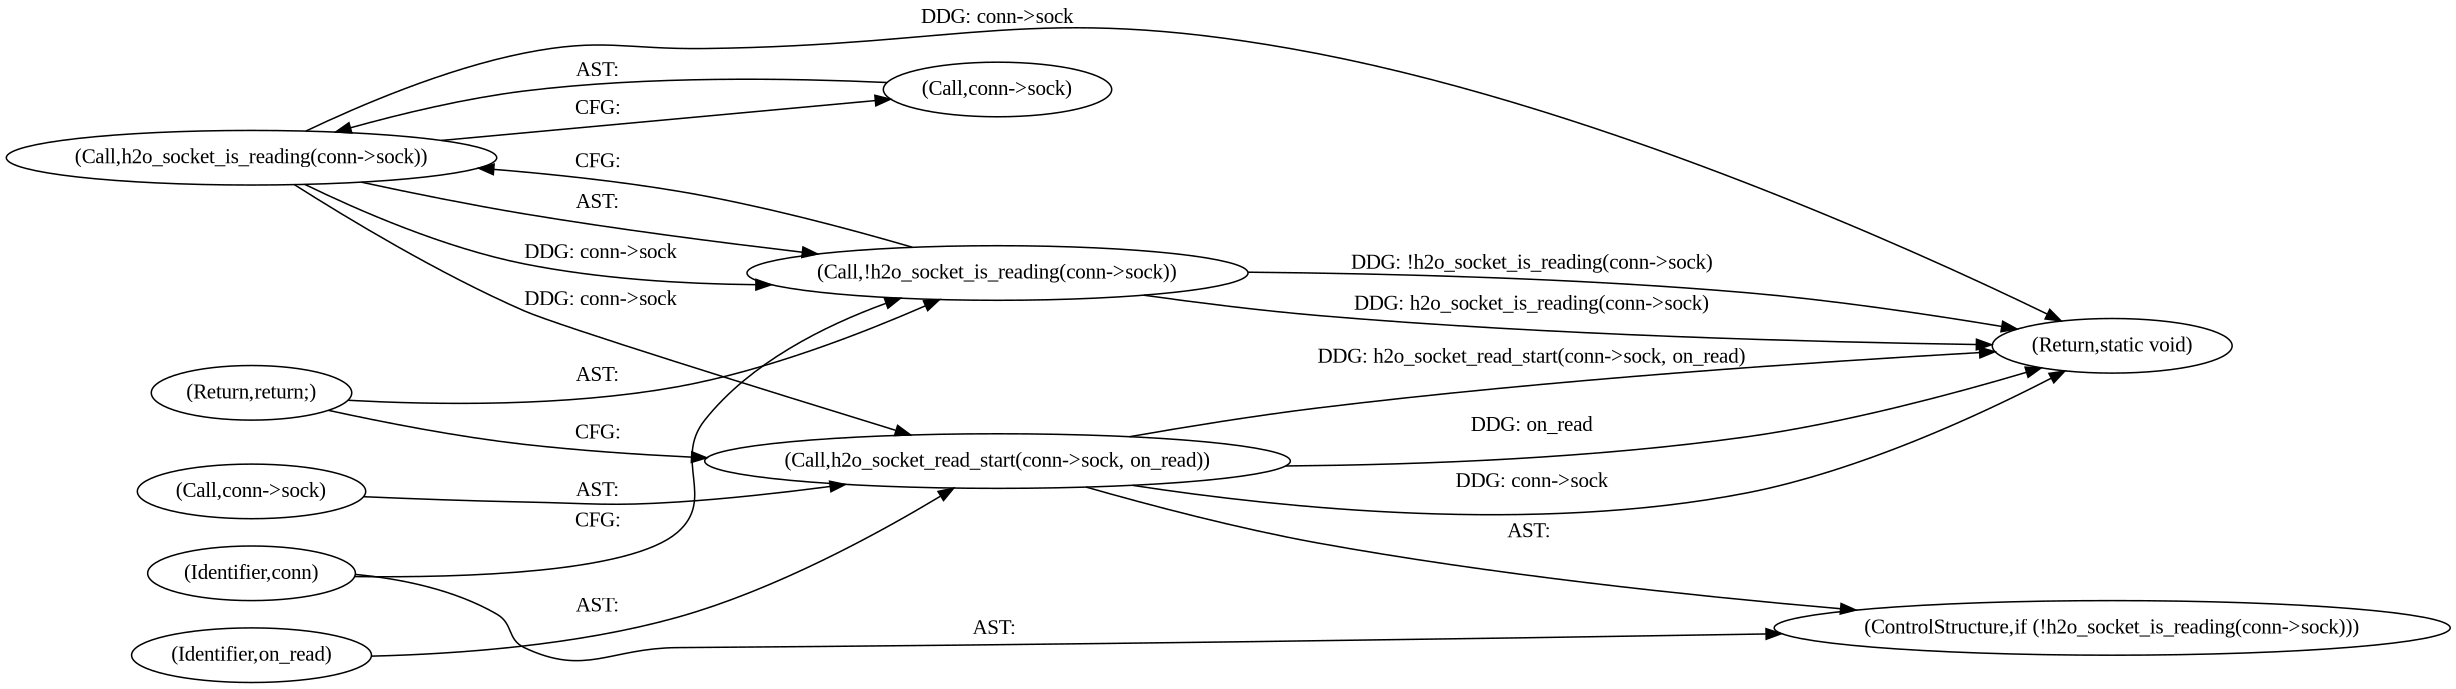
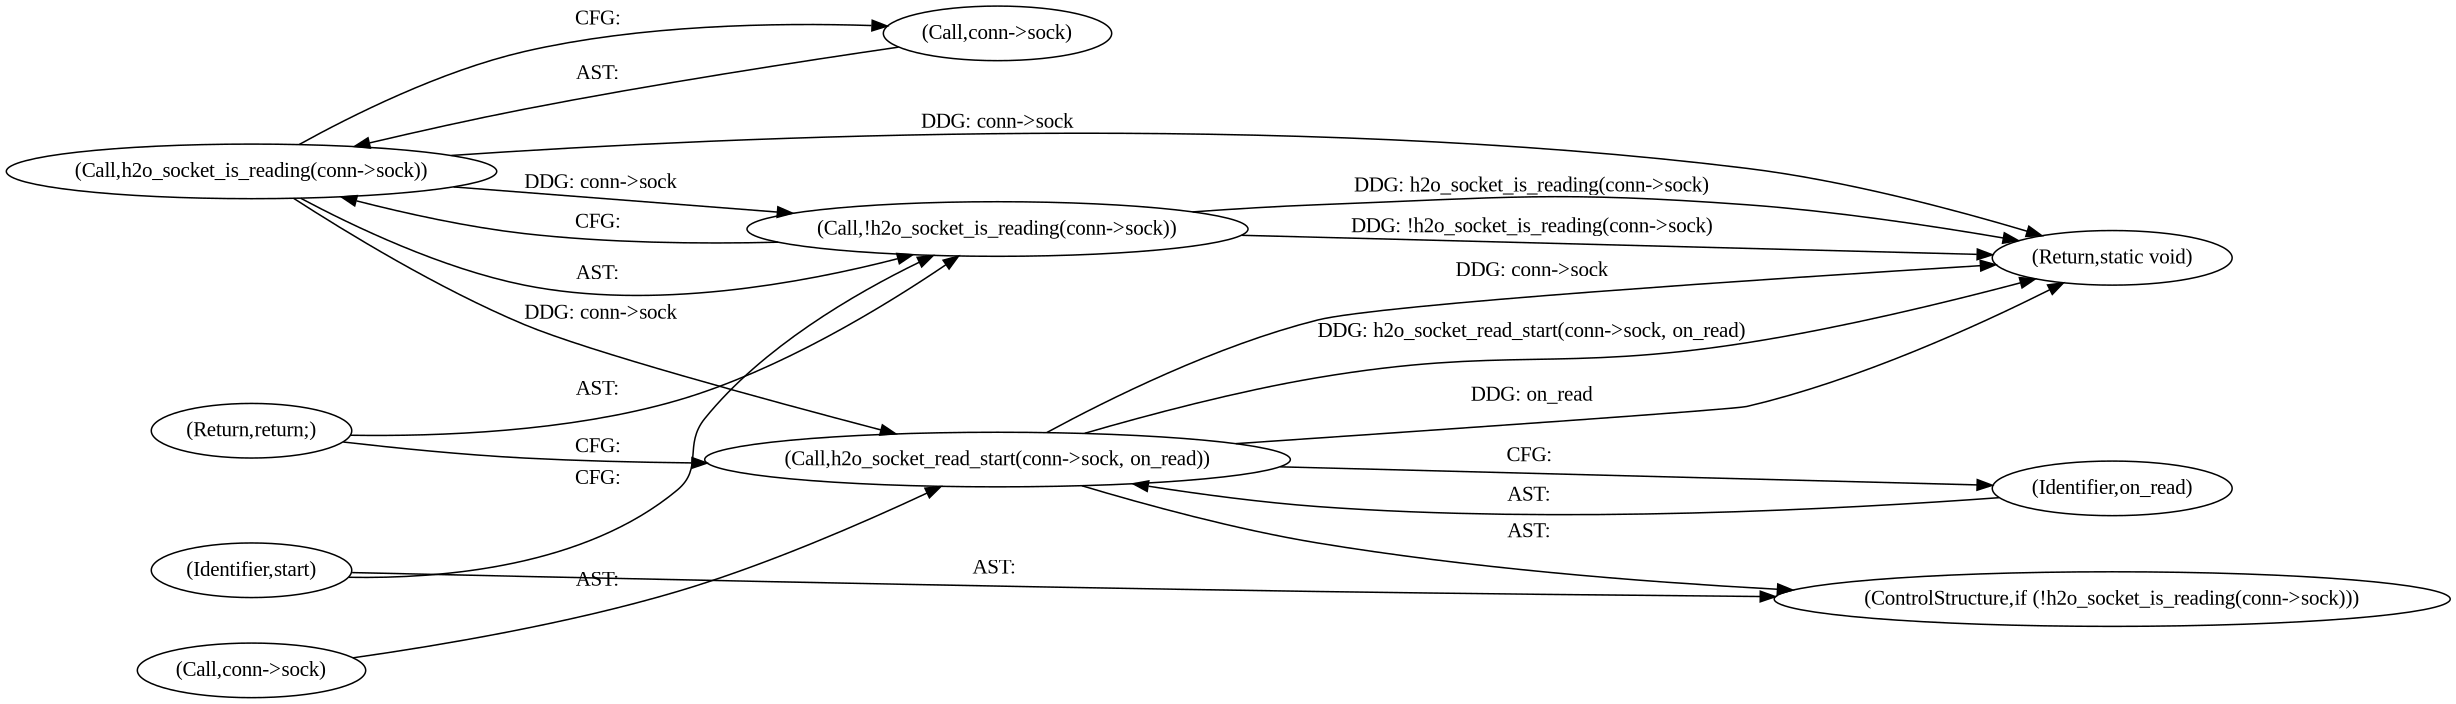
none -> (1629, 476)
(252, 573) -> (252, 570)
